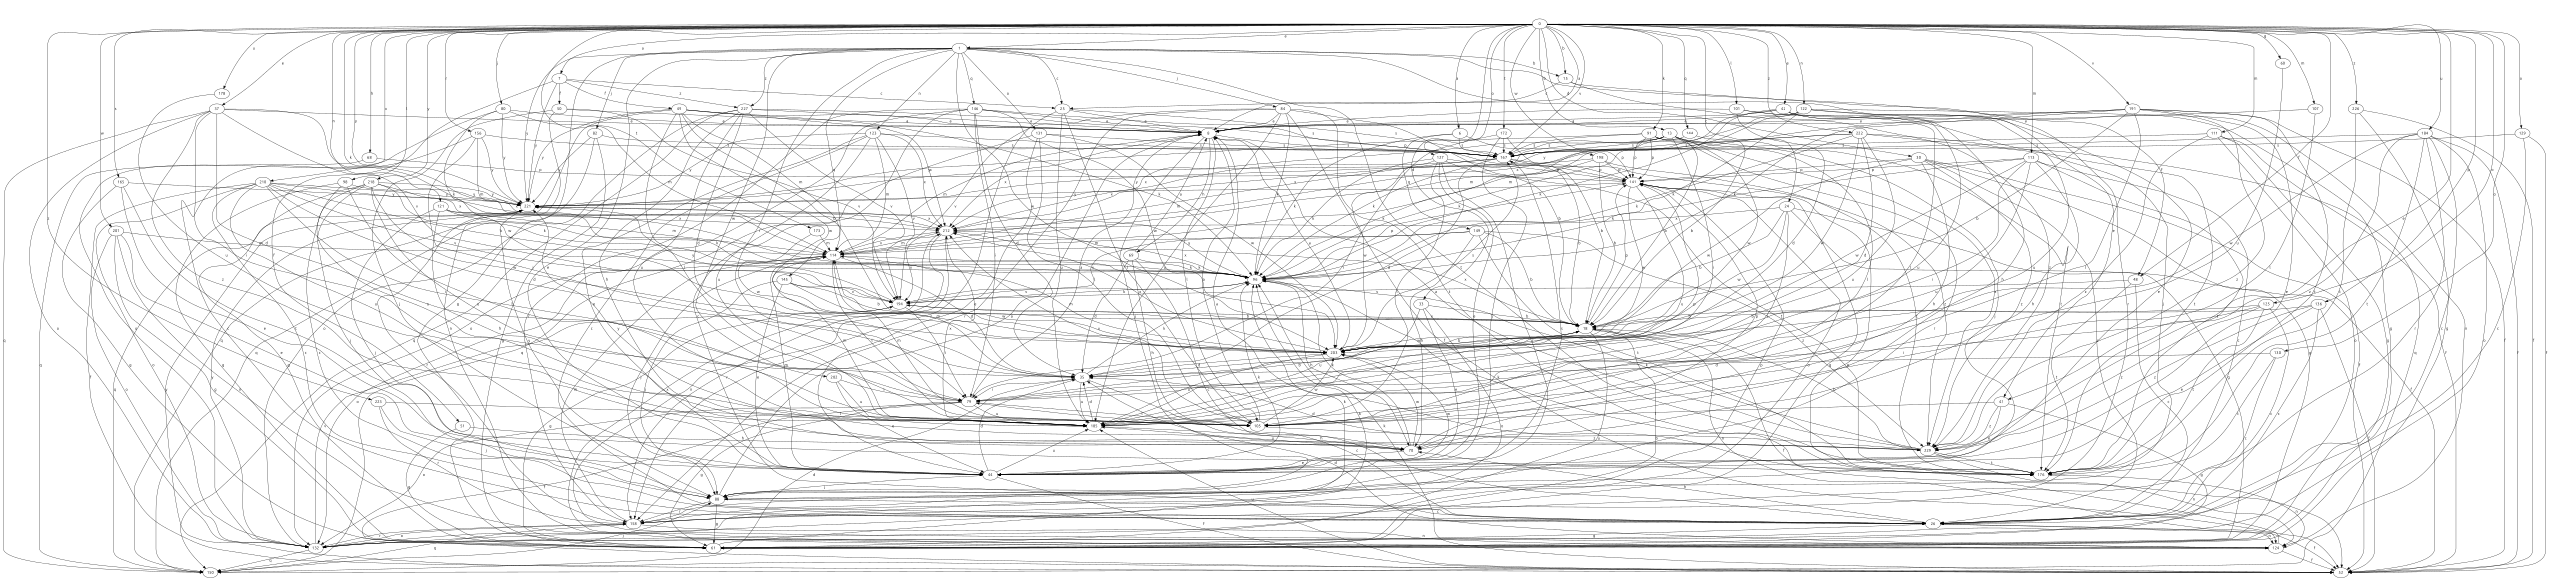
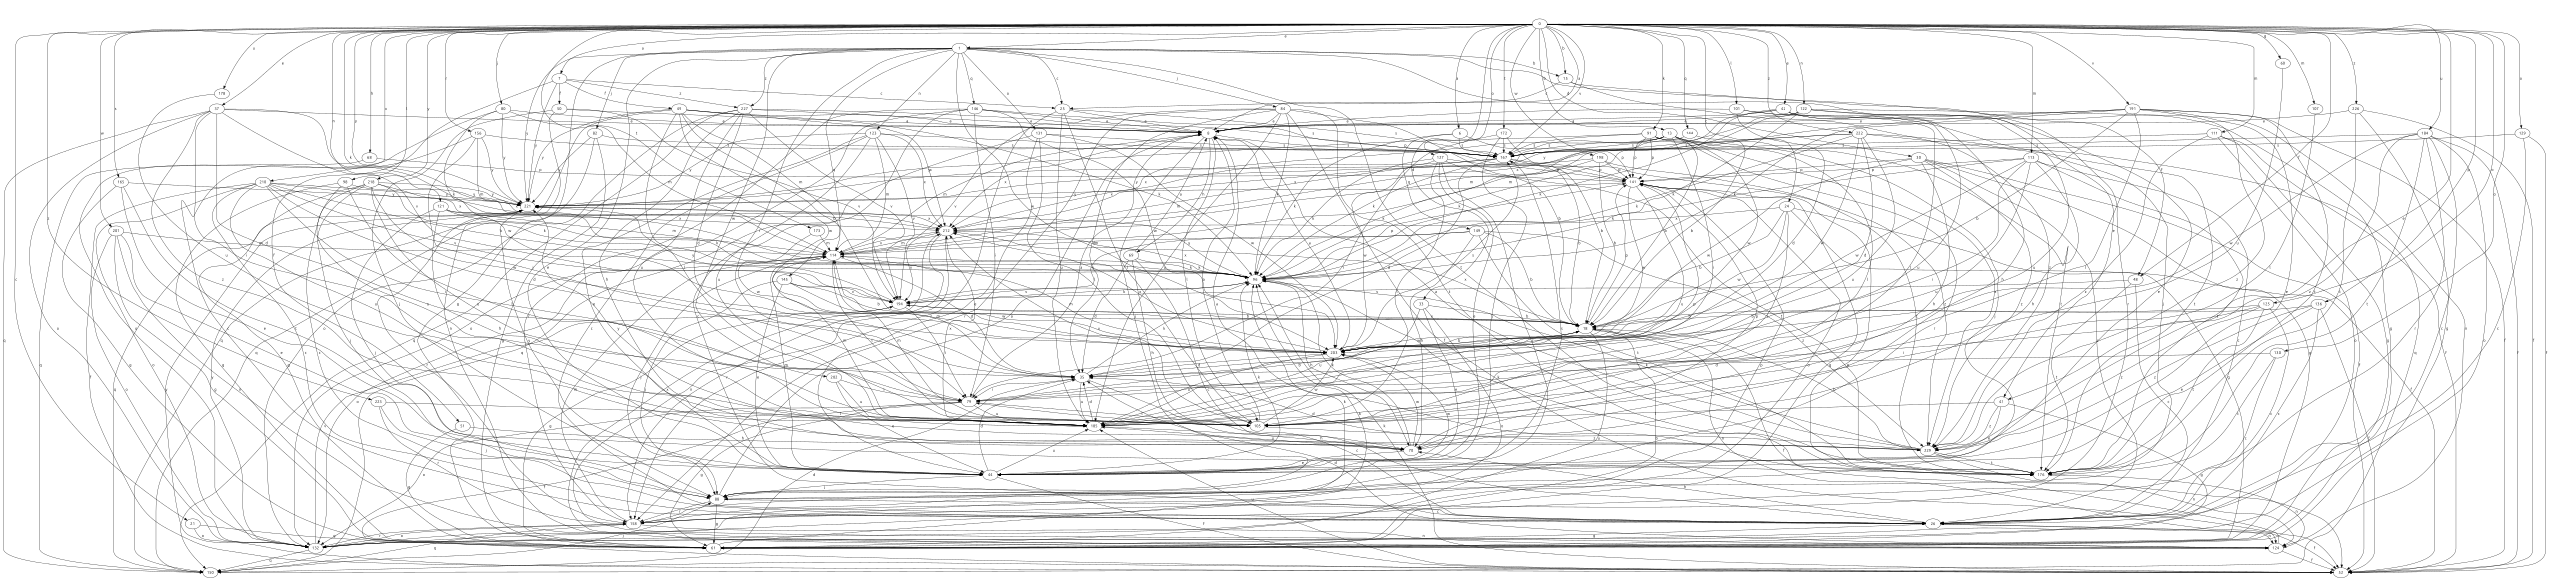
(1763, 124) -> (1812, 124)
(1032, 267) -> (1107, 188)
none -> (193, 524)
